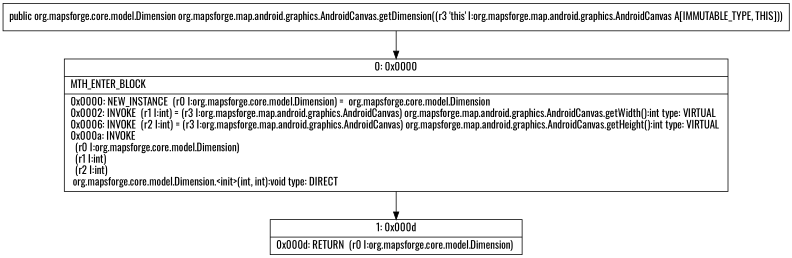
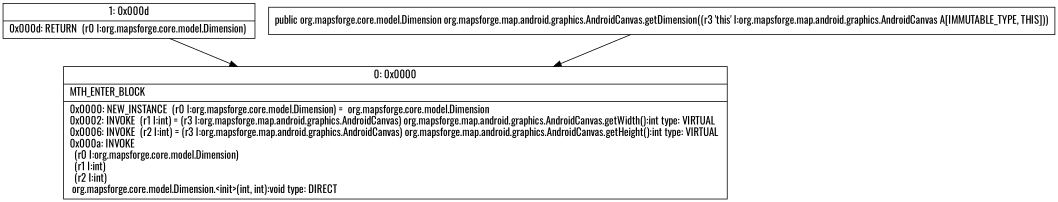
(396, 202) -> (200, 51)
